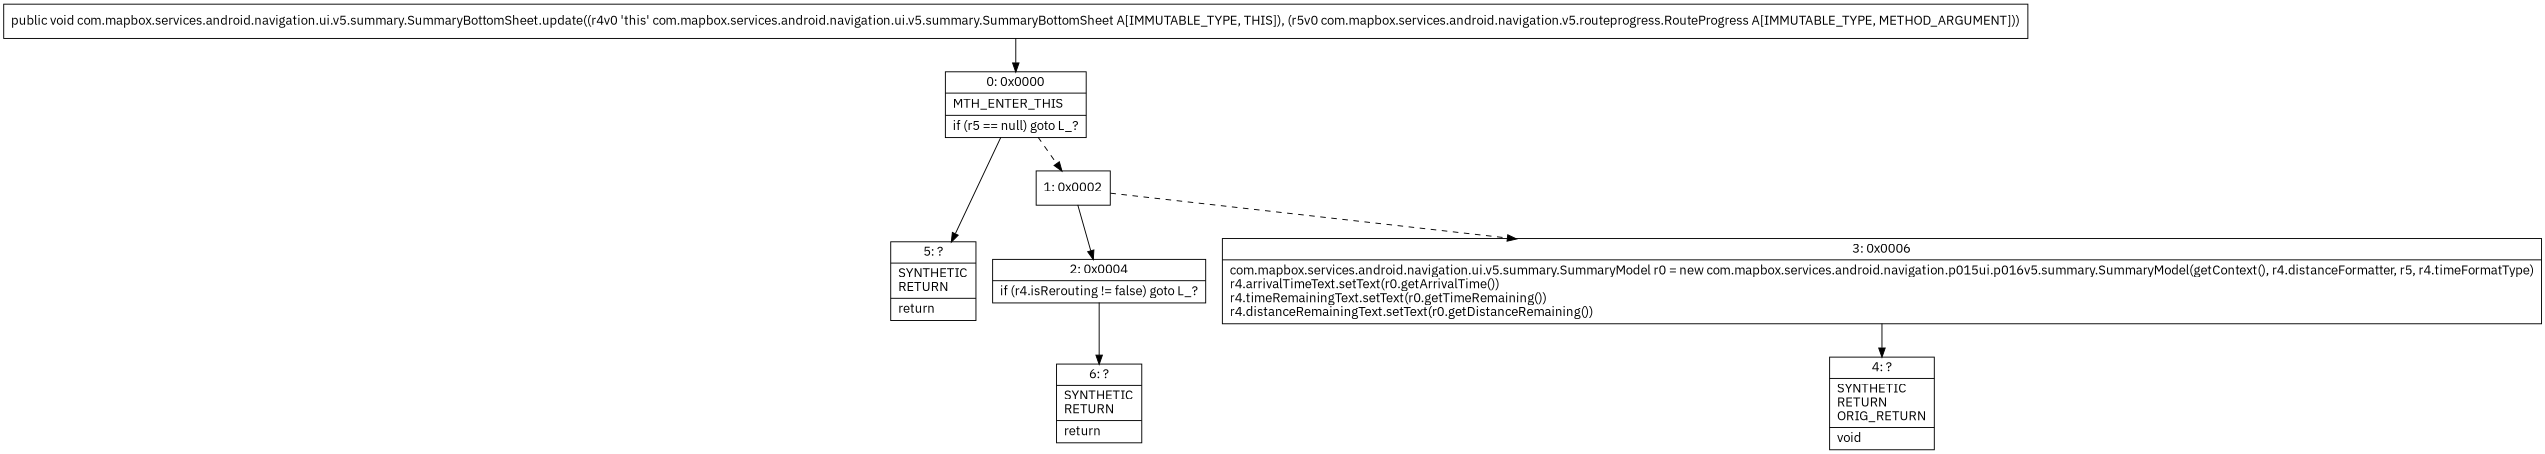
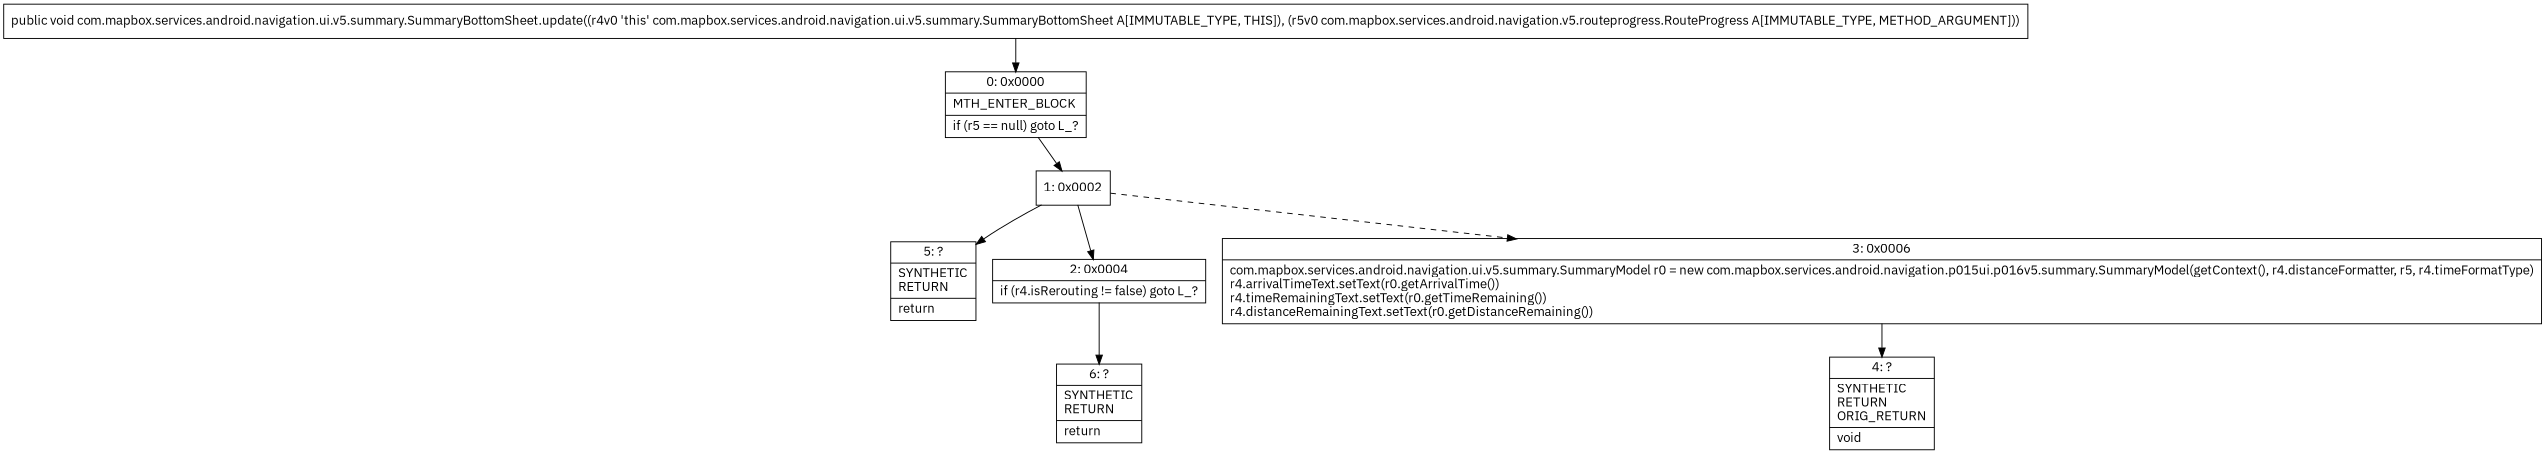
(1008, 104) -> (1014, 104)
(1047, 150) -> (1047, 150)
(978, 185) -> (1012, 221)
